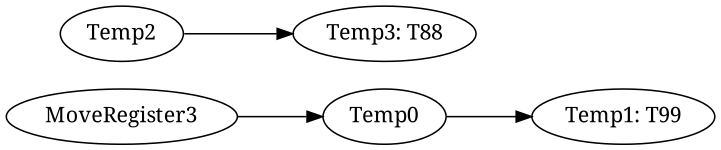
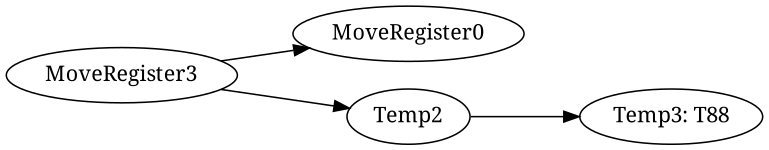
none -> (278, 98)
(385, 117) -> (409, 34)
(623, 117) -> none
